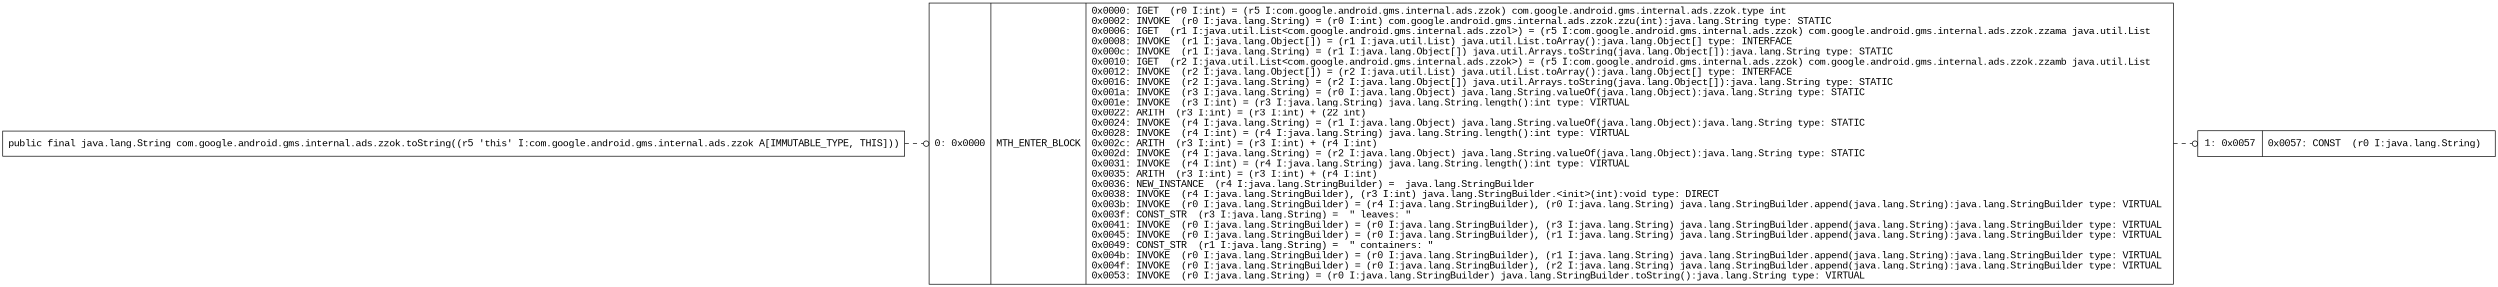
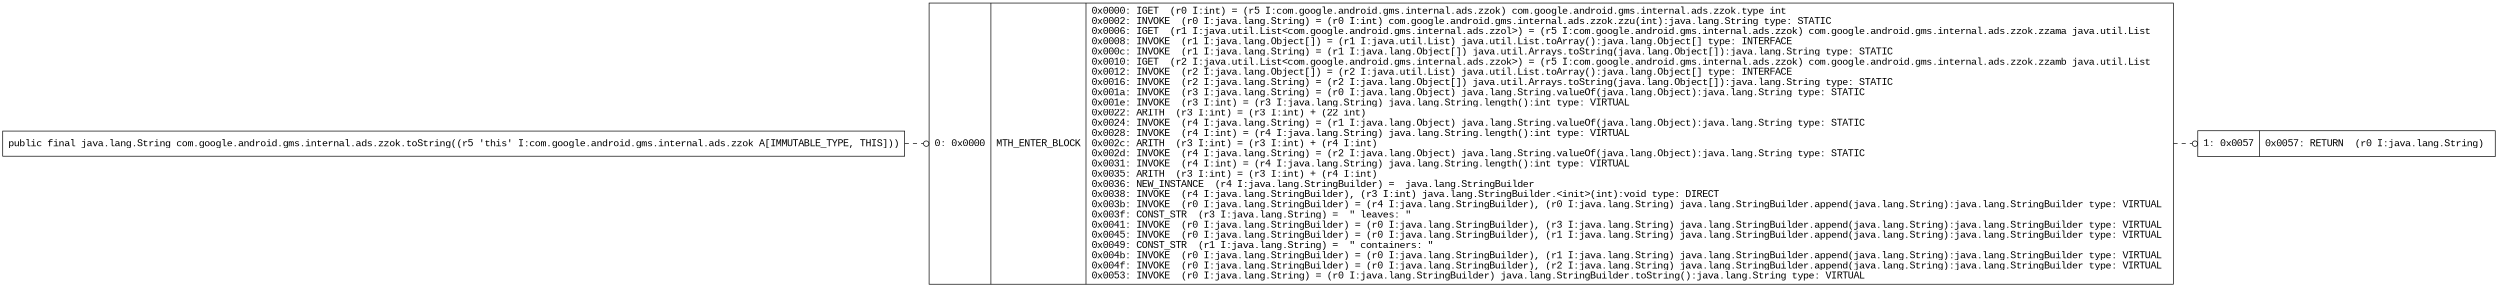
(2377, 143) -> (2377, 143)
